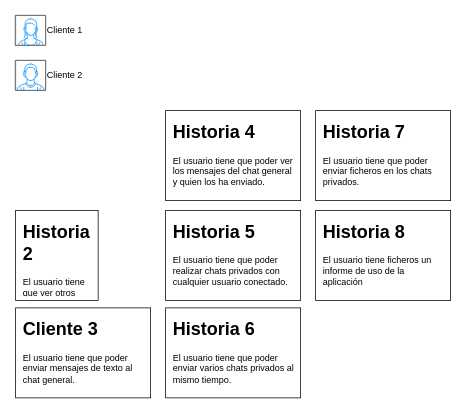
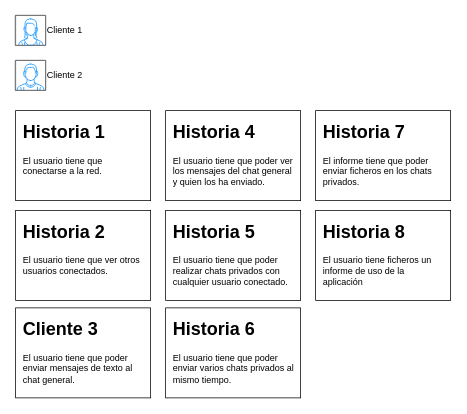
(384, 143) -> (384, 143)
none -> (83, 156)
(57, 255) -> (83, 255)
